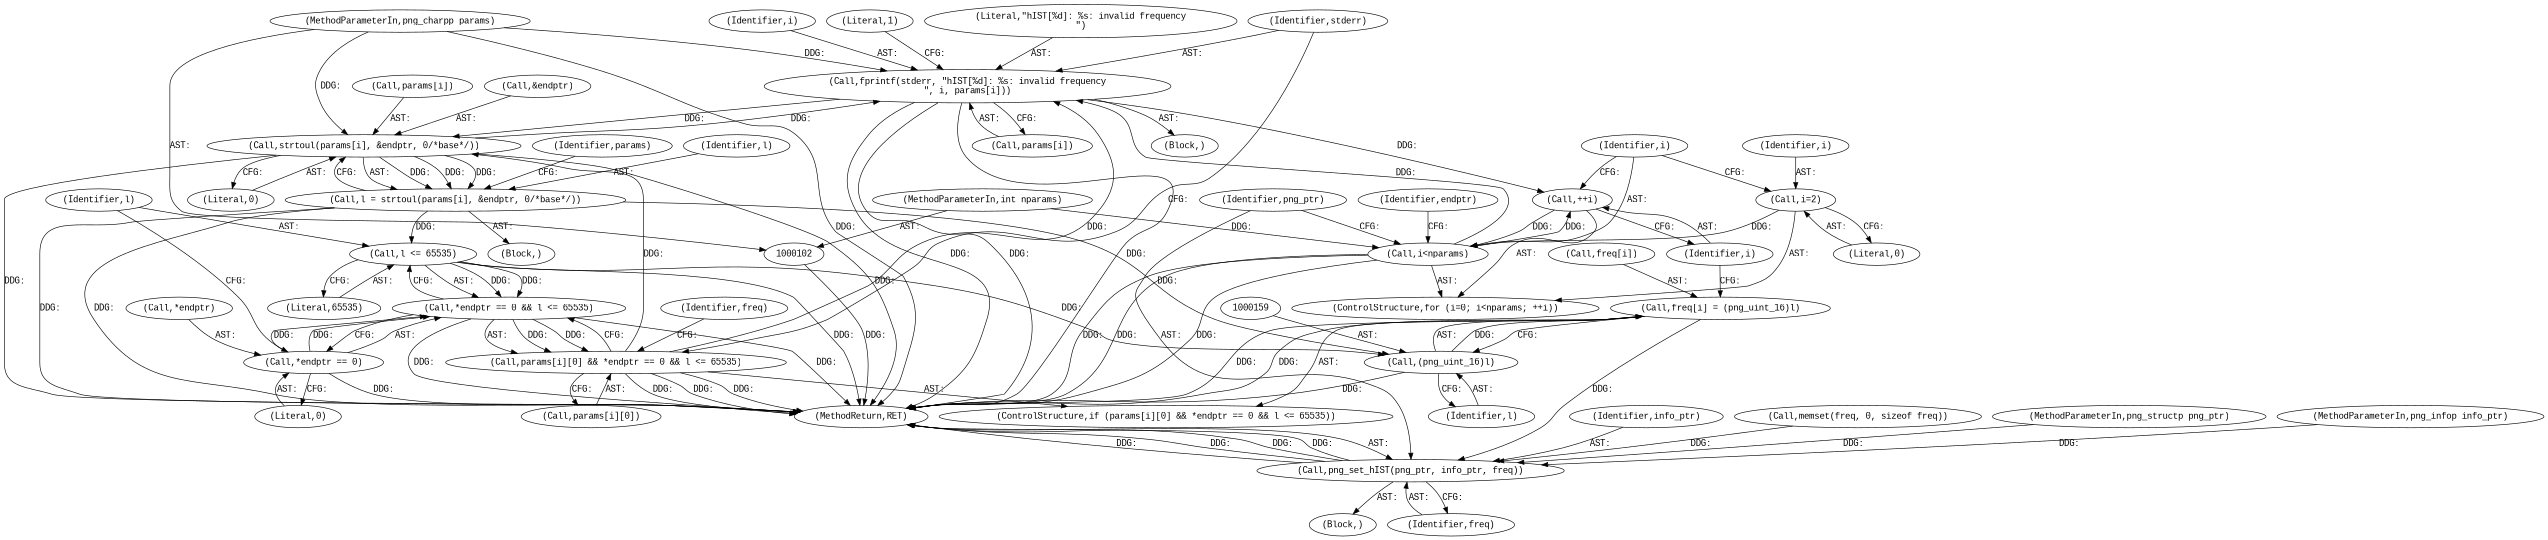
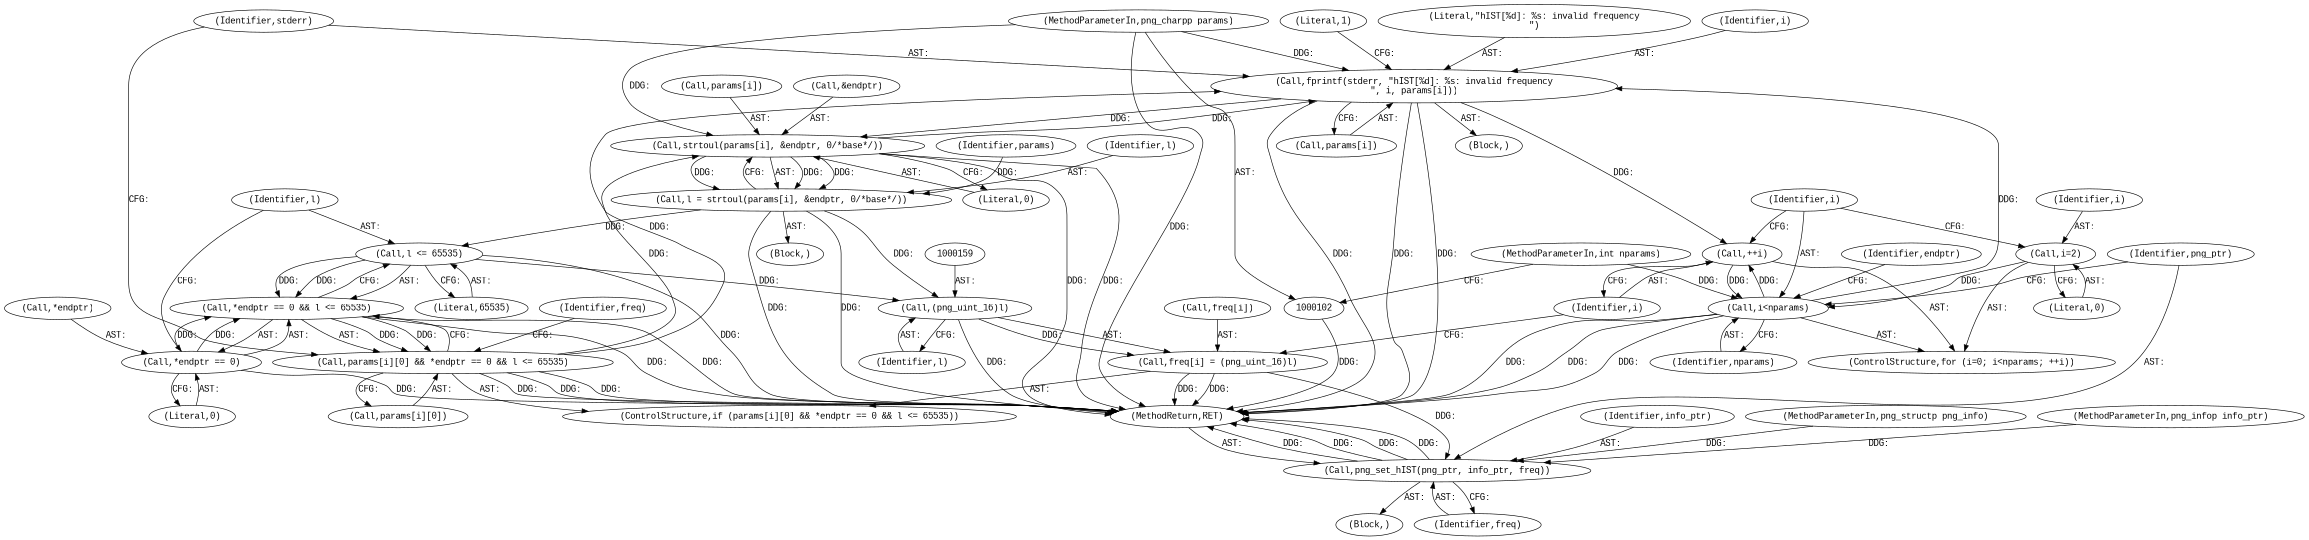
(551, 173) -> (1010, 173)
(913, 227) -> (1477, 281)
(1559, 325) -> none
(368, 335) -> (271, 335)
none -> (1723, 362)
(1858, 417) -> none
(2129, 417) -> (1886, 417)
